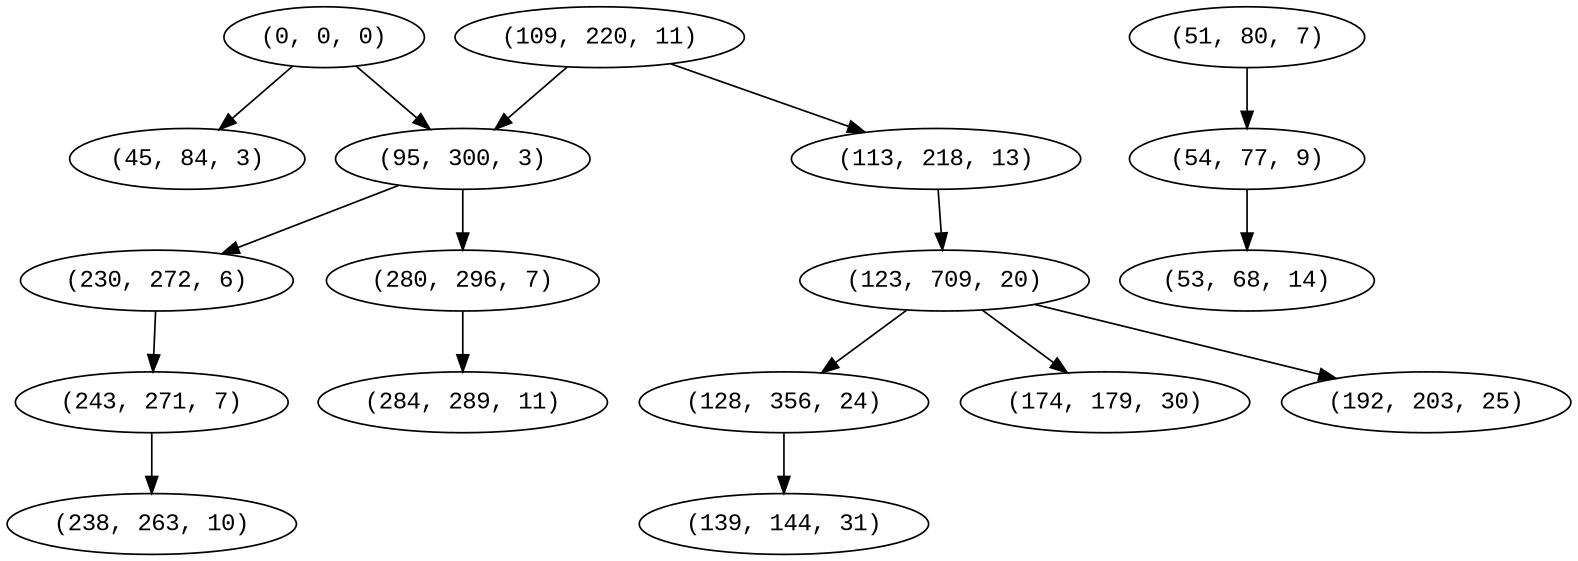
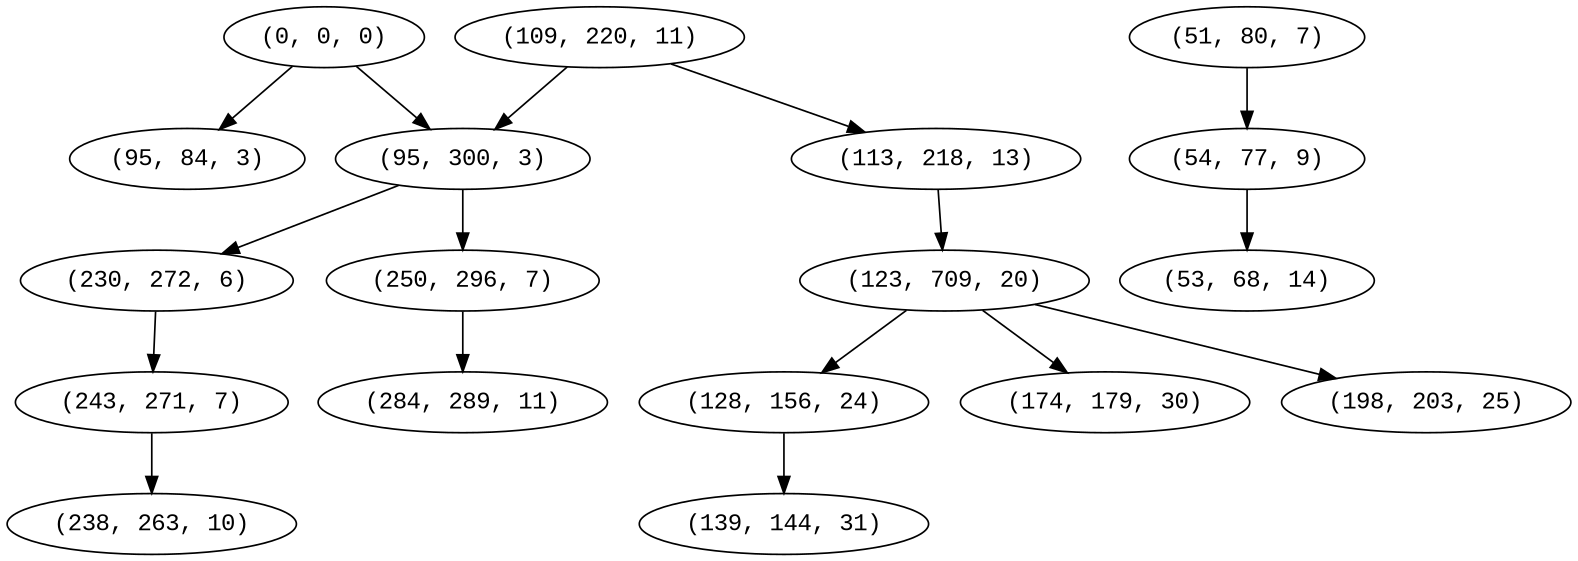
(187, 159) -> (187, 159)
(463, 281) -> (463, 281)
(784, 402) -> (784, 402)
(1426, 402) -> (1426, 402)
